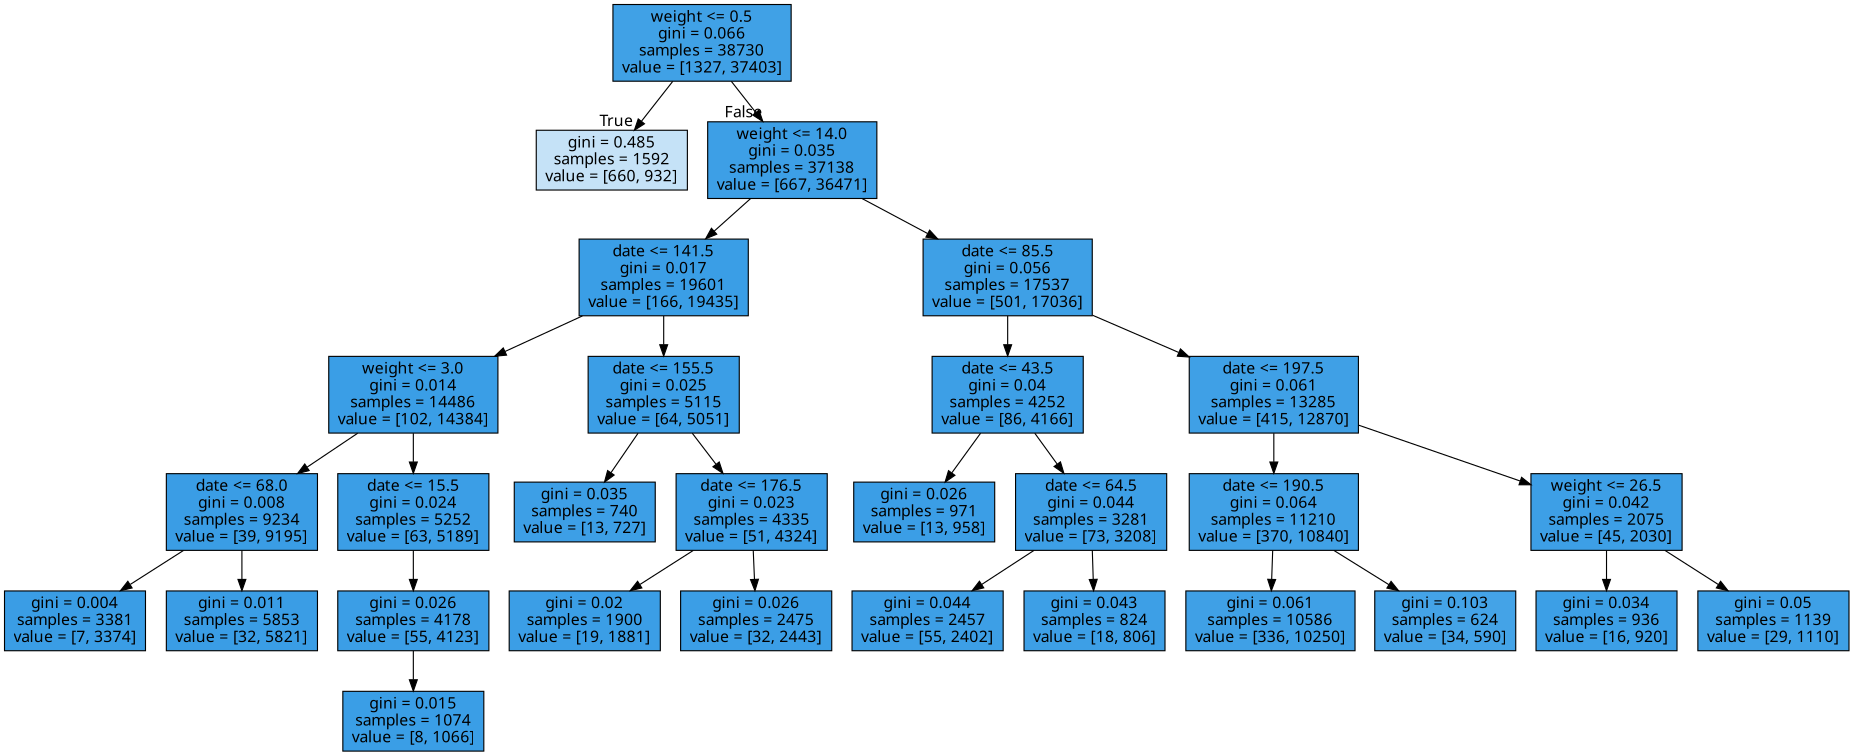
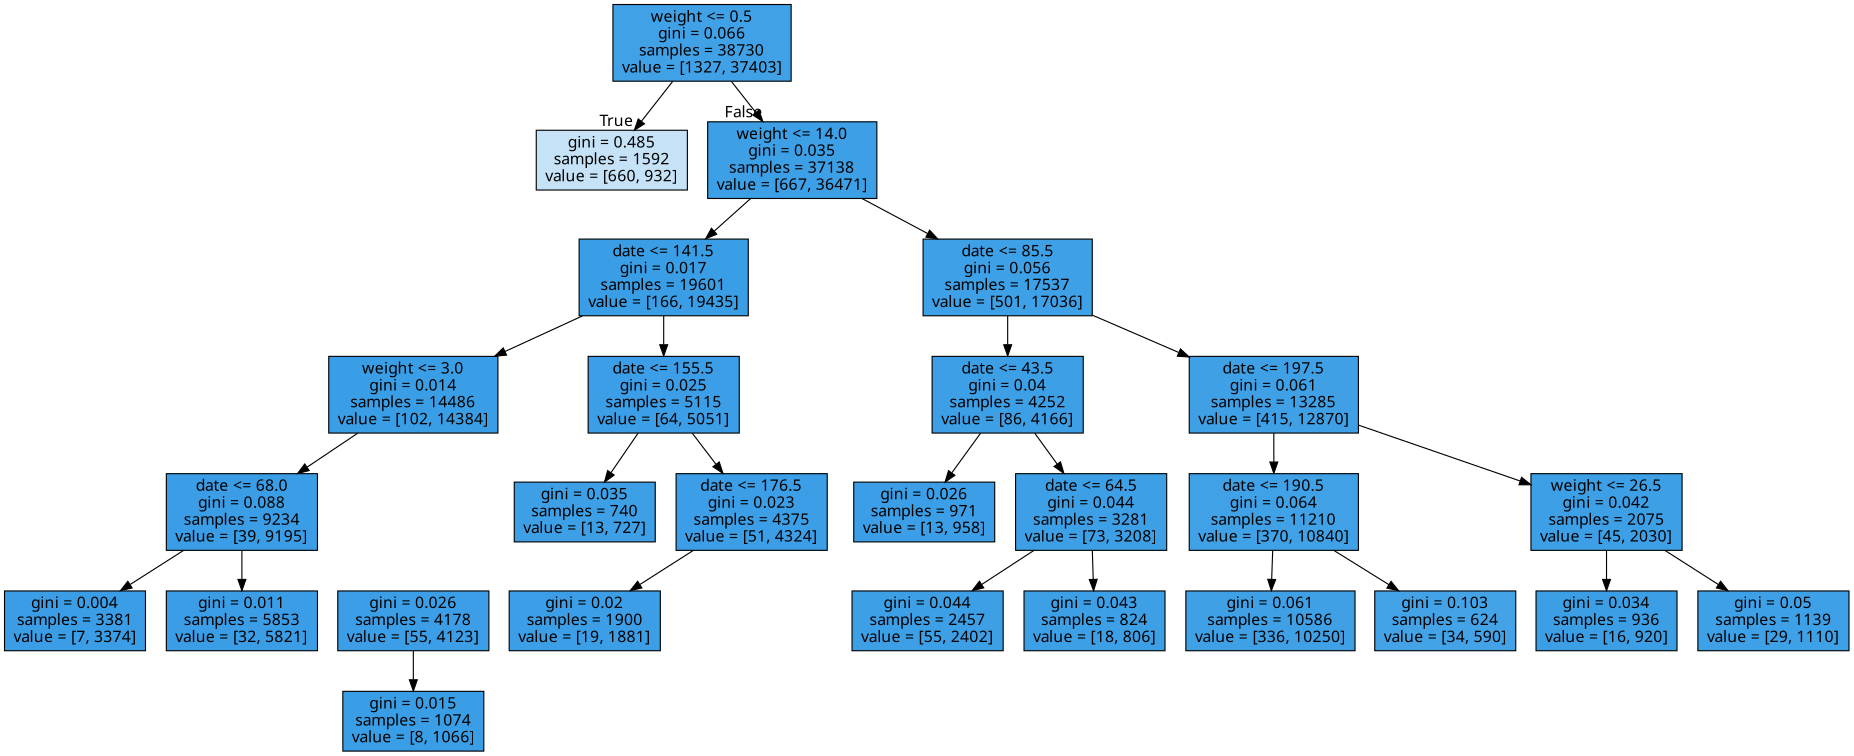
(242, 512) -> (242, 512)
(413, 512) -> none
(752, 512) -> (752, 512)
(756, 621) -> none
